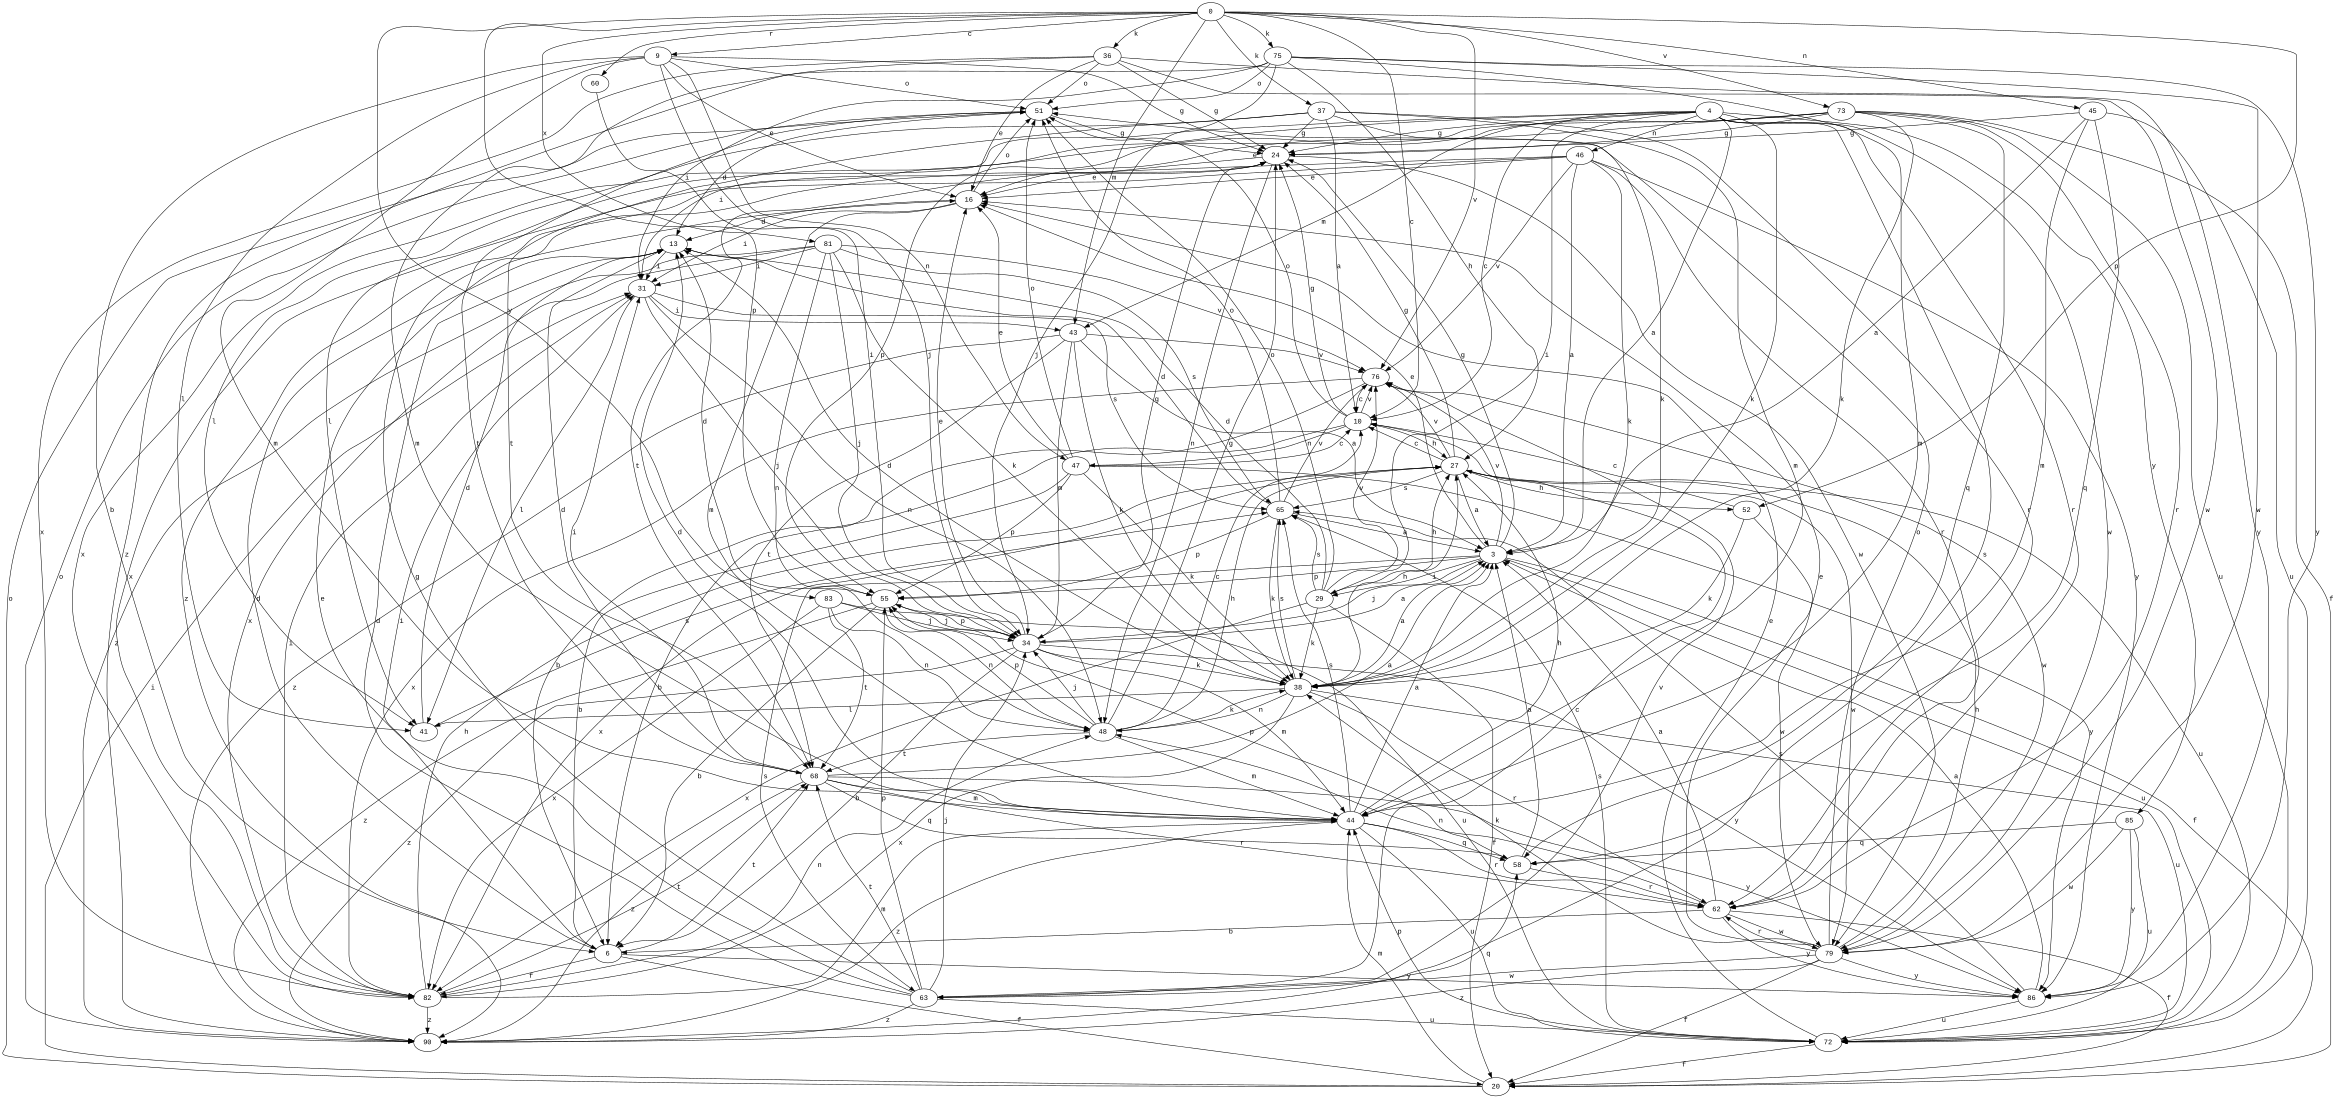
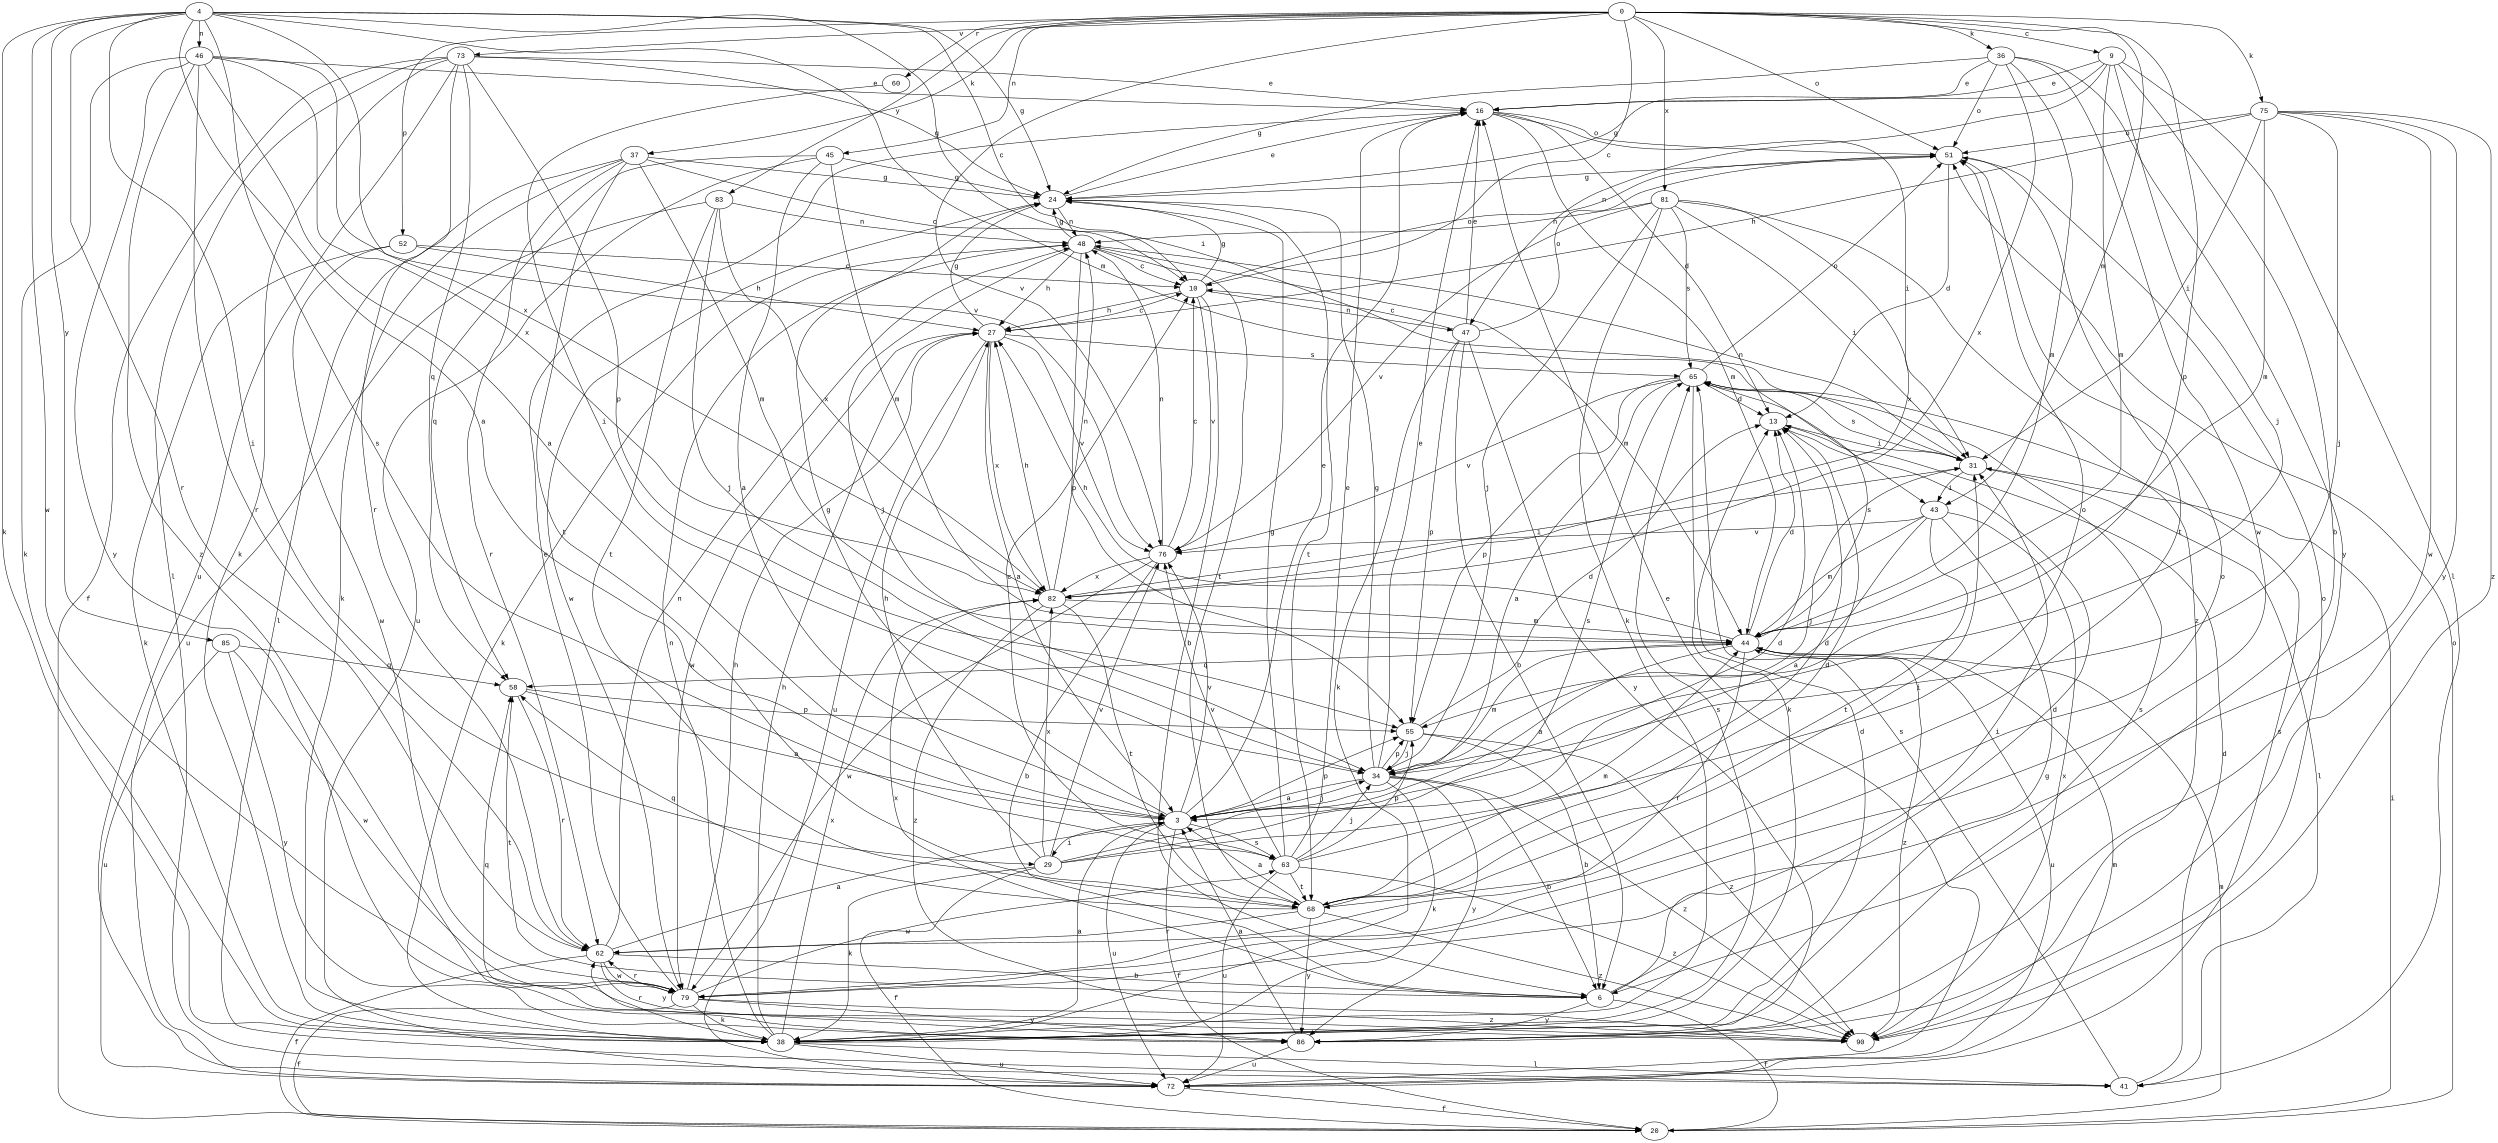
(846, 83) -> (1785, 79)
(1339, 266) -> (935, 222)
(1576, 498) -> (695, 288)
(1058, 499) -> (1836, 567)
(1121, 510) -> (2047, 776)
(983, 664) -> (1159, 389)
(295, 688) -> (2065, 776)
(721, 891) -> (867, 982)
(1400, 932) -> (2115, 865)
(531, 976) -> (896, 798)
